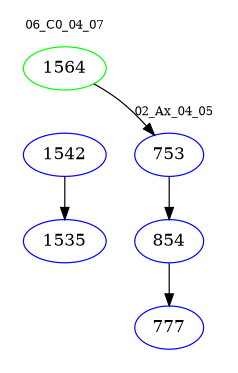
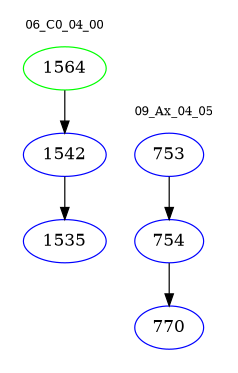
(65, 26) -> (65, 26)
(132, 112) -> (65, 106)
(174, 112) -> (174, 112)
(169, 241) -> (169, 241)
(169, 328) -> (169, 328)
